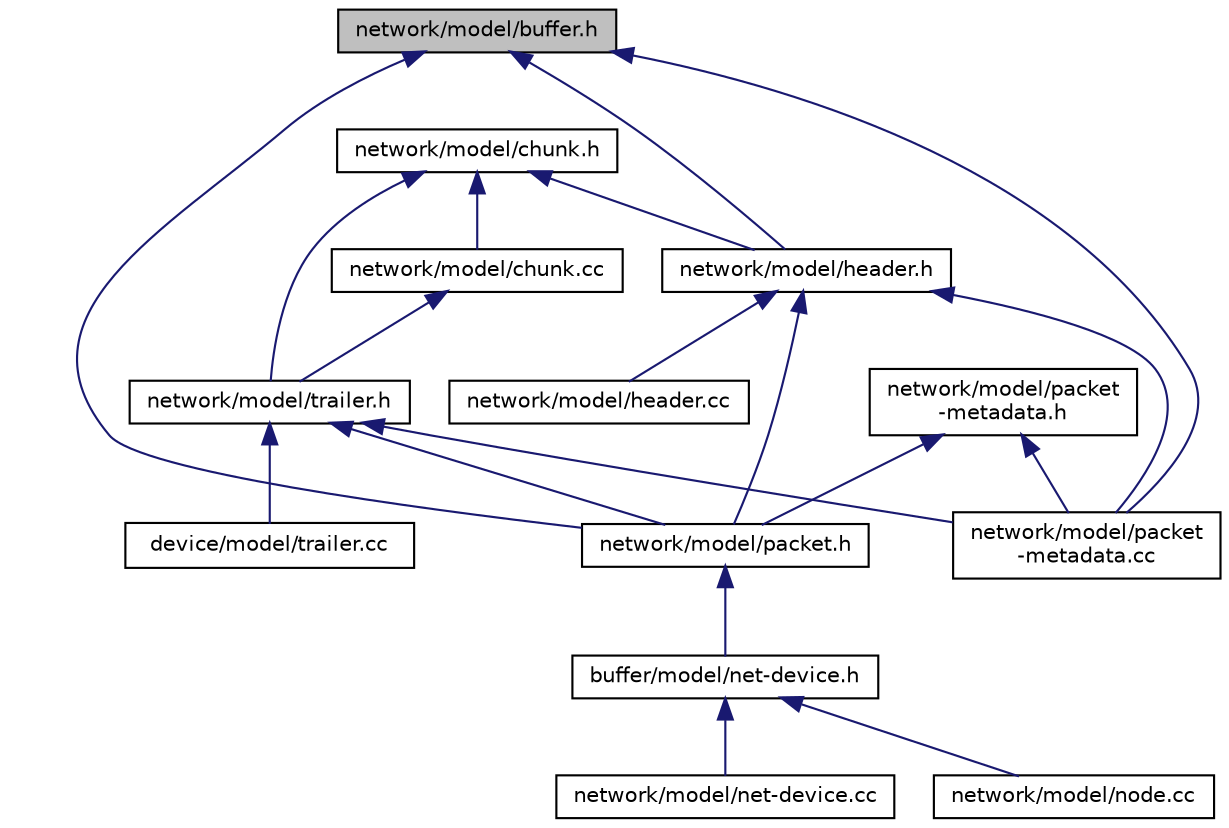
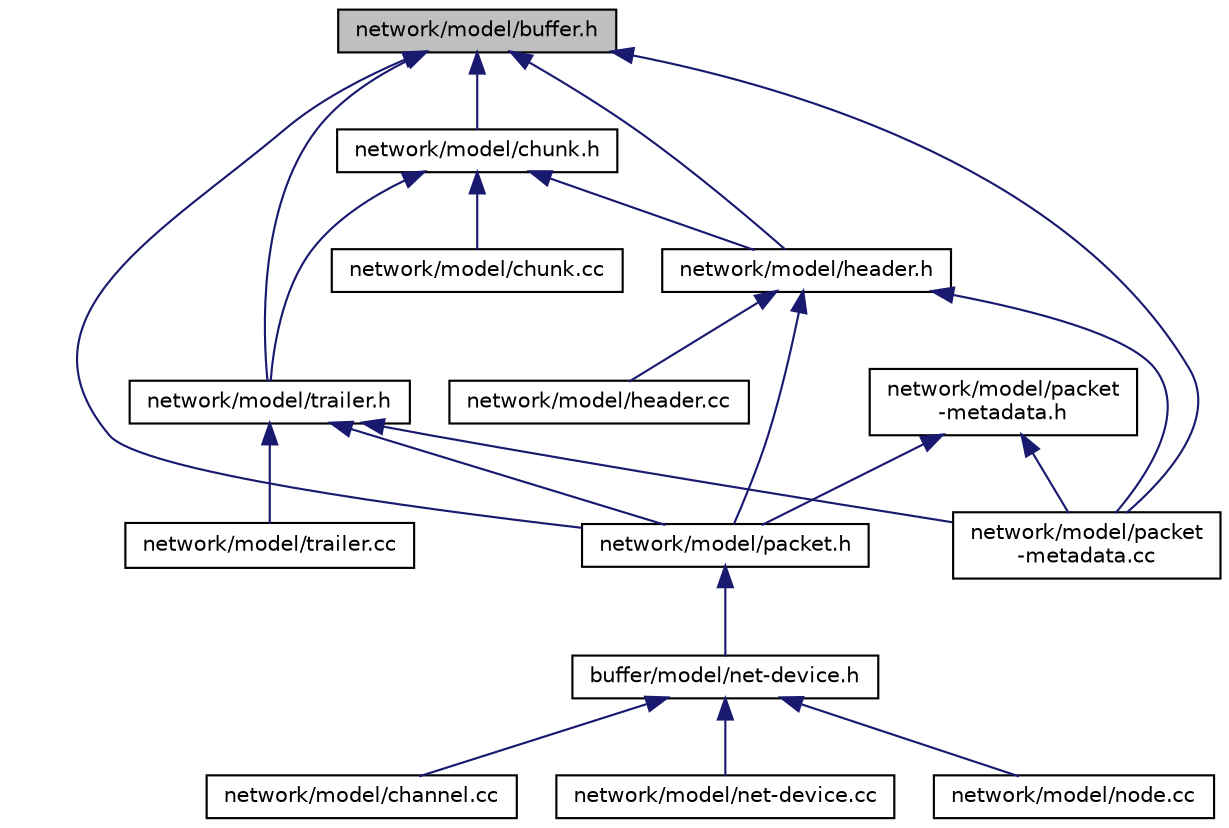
none -> (477, 102)
(364, 342) -> (283, 195)
(270, 545) -> (270, 545)
none -> (362, 797)
